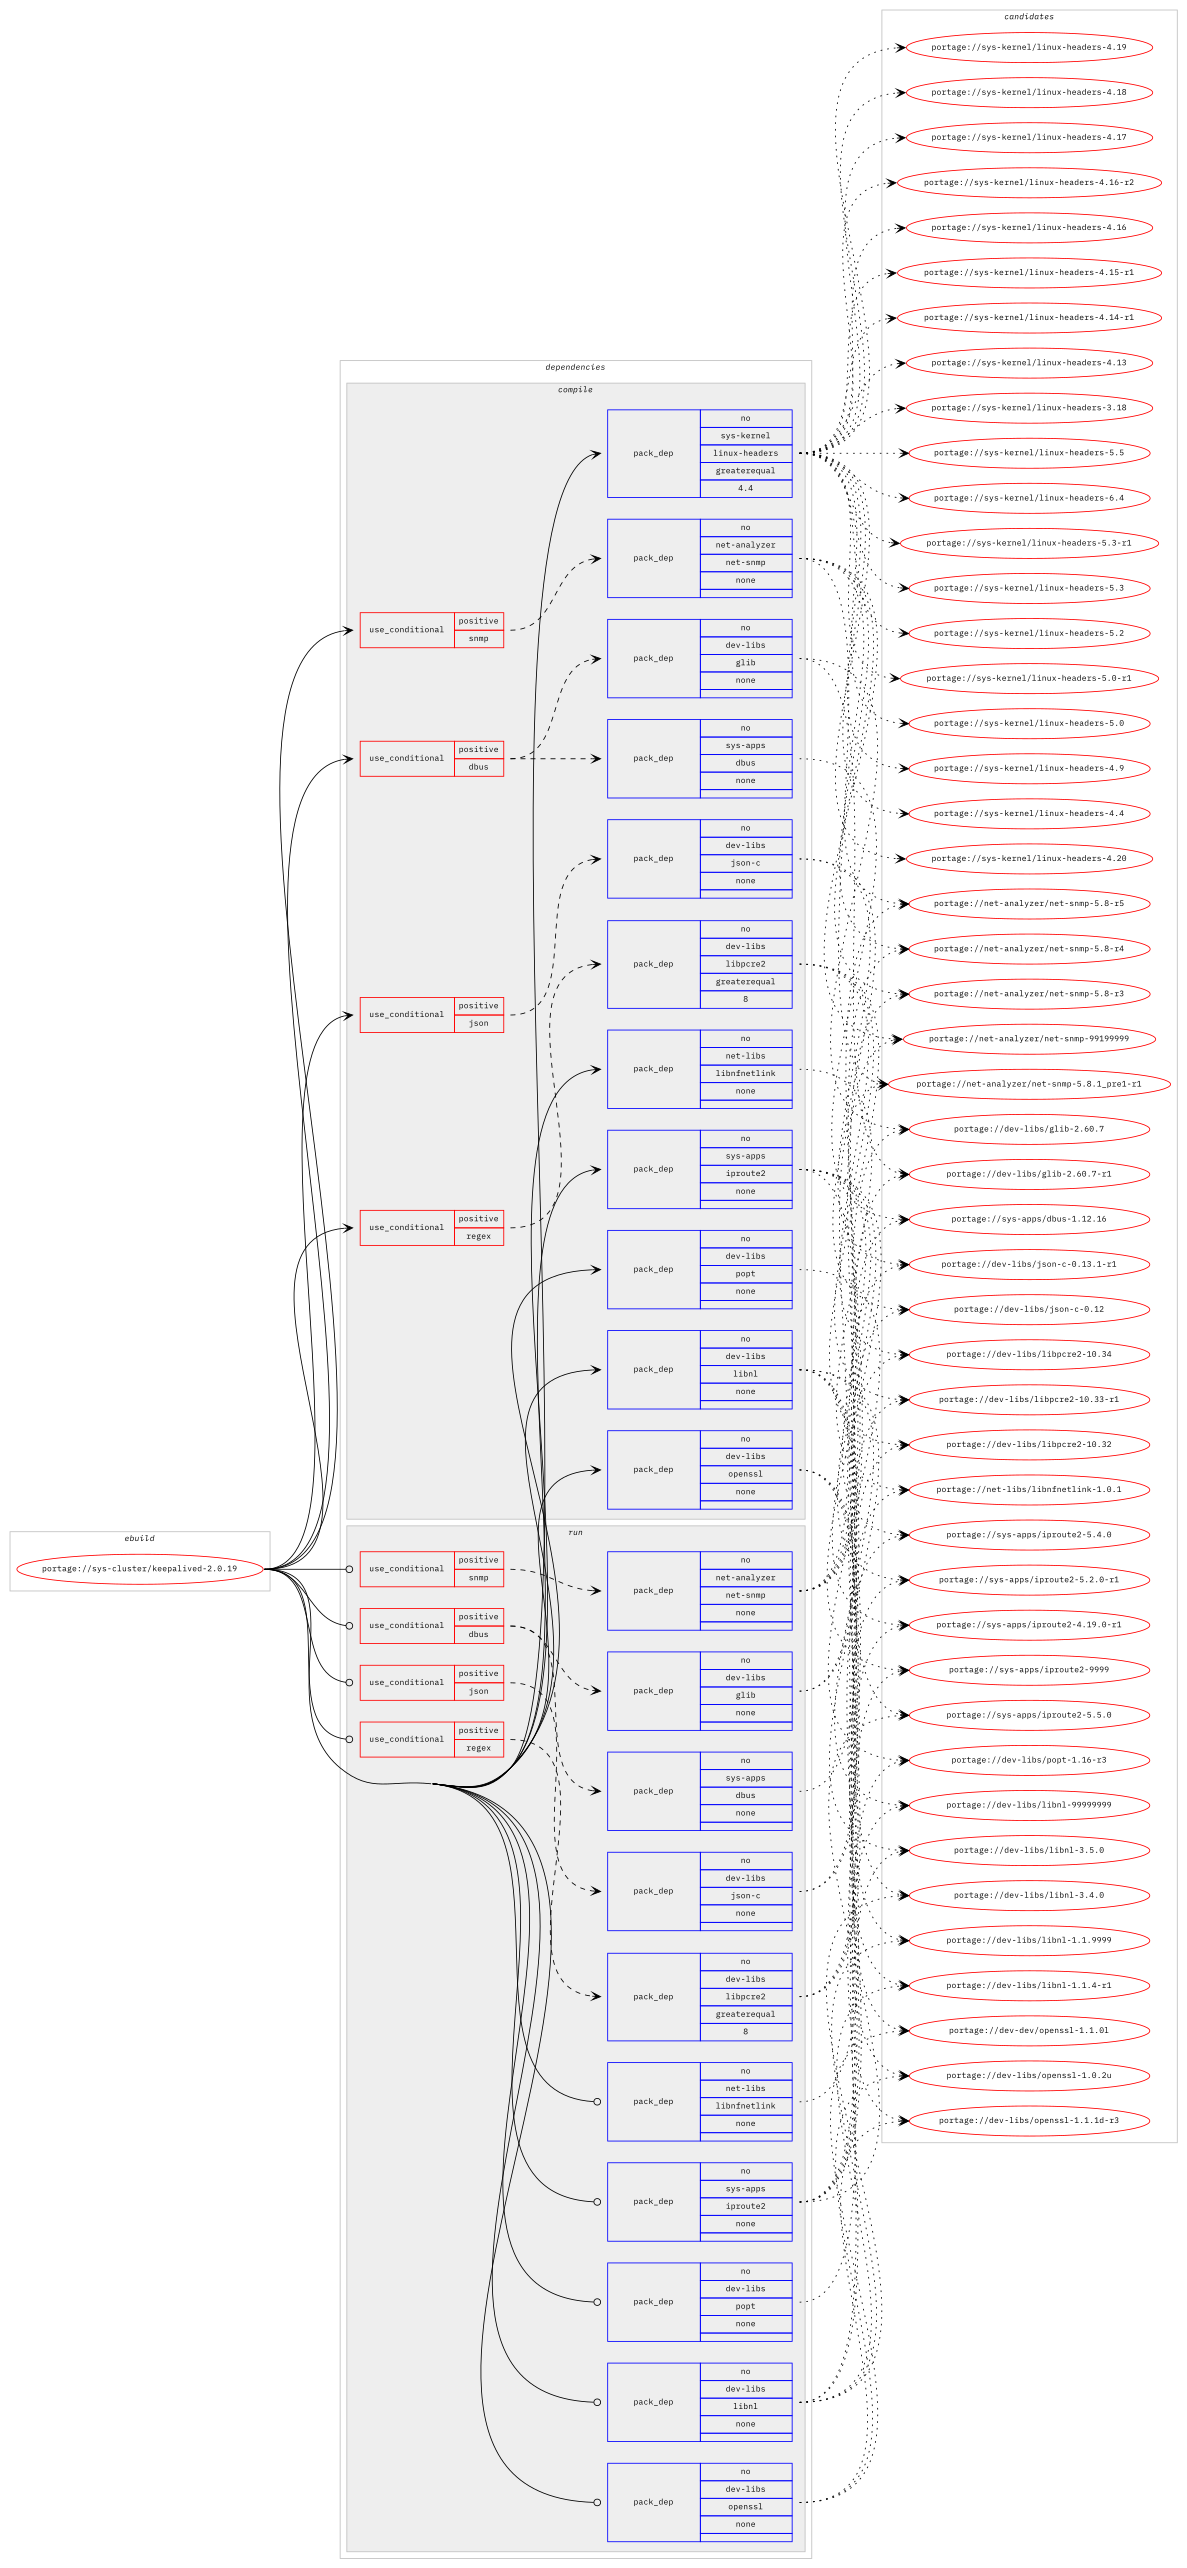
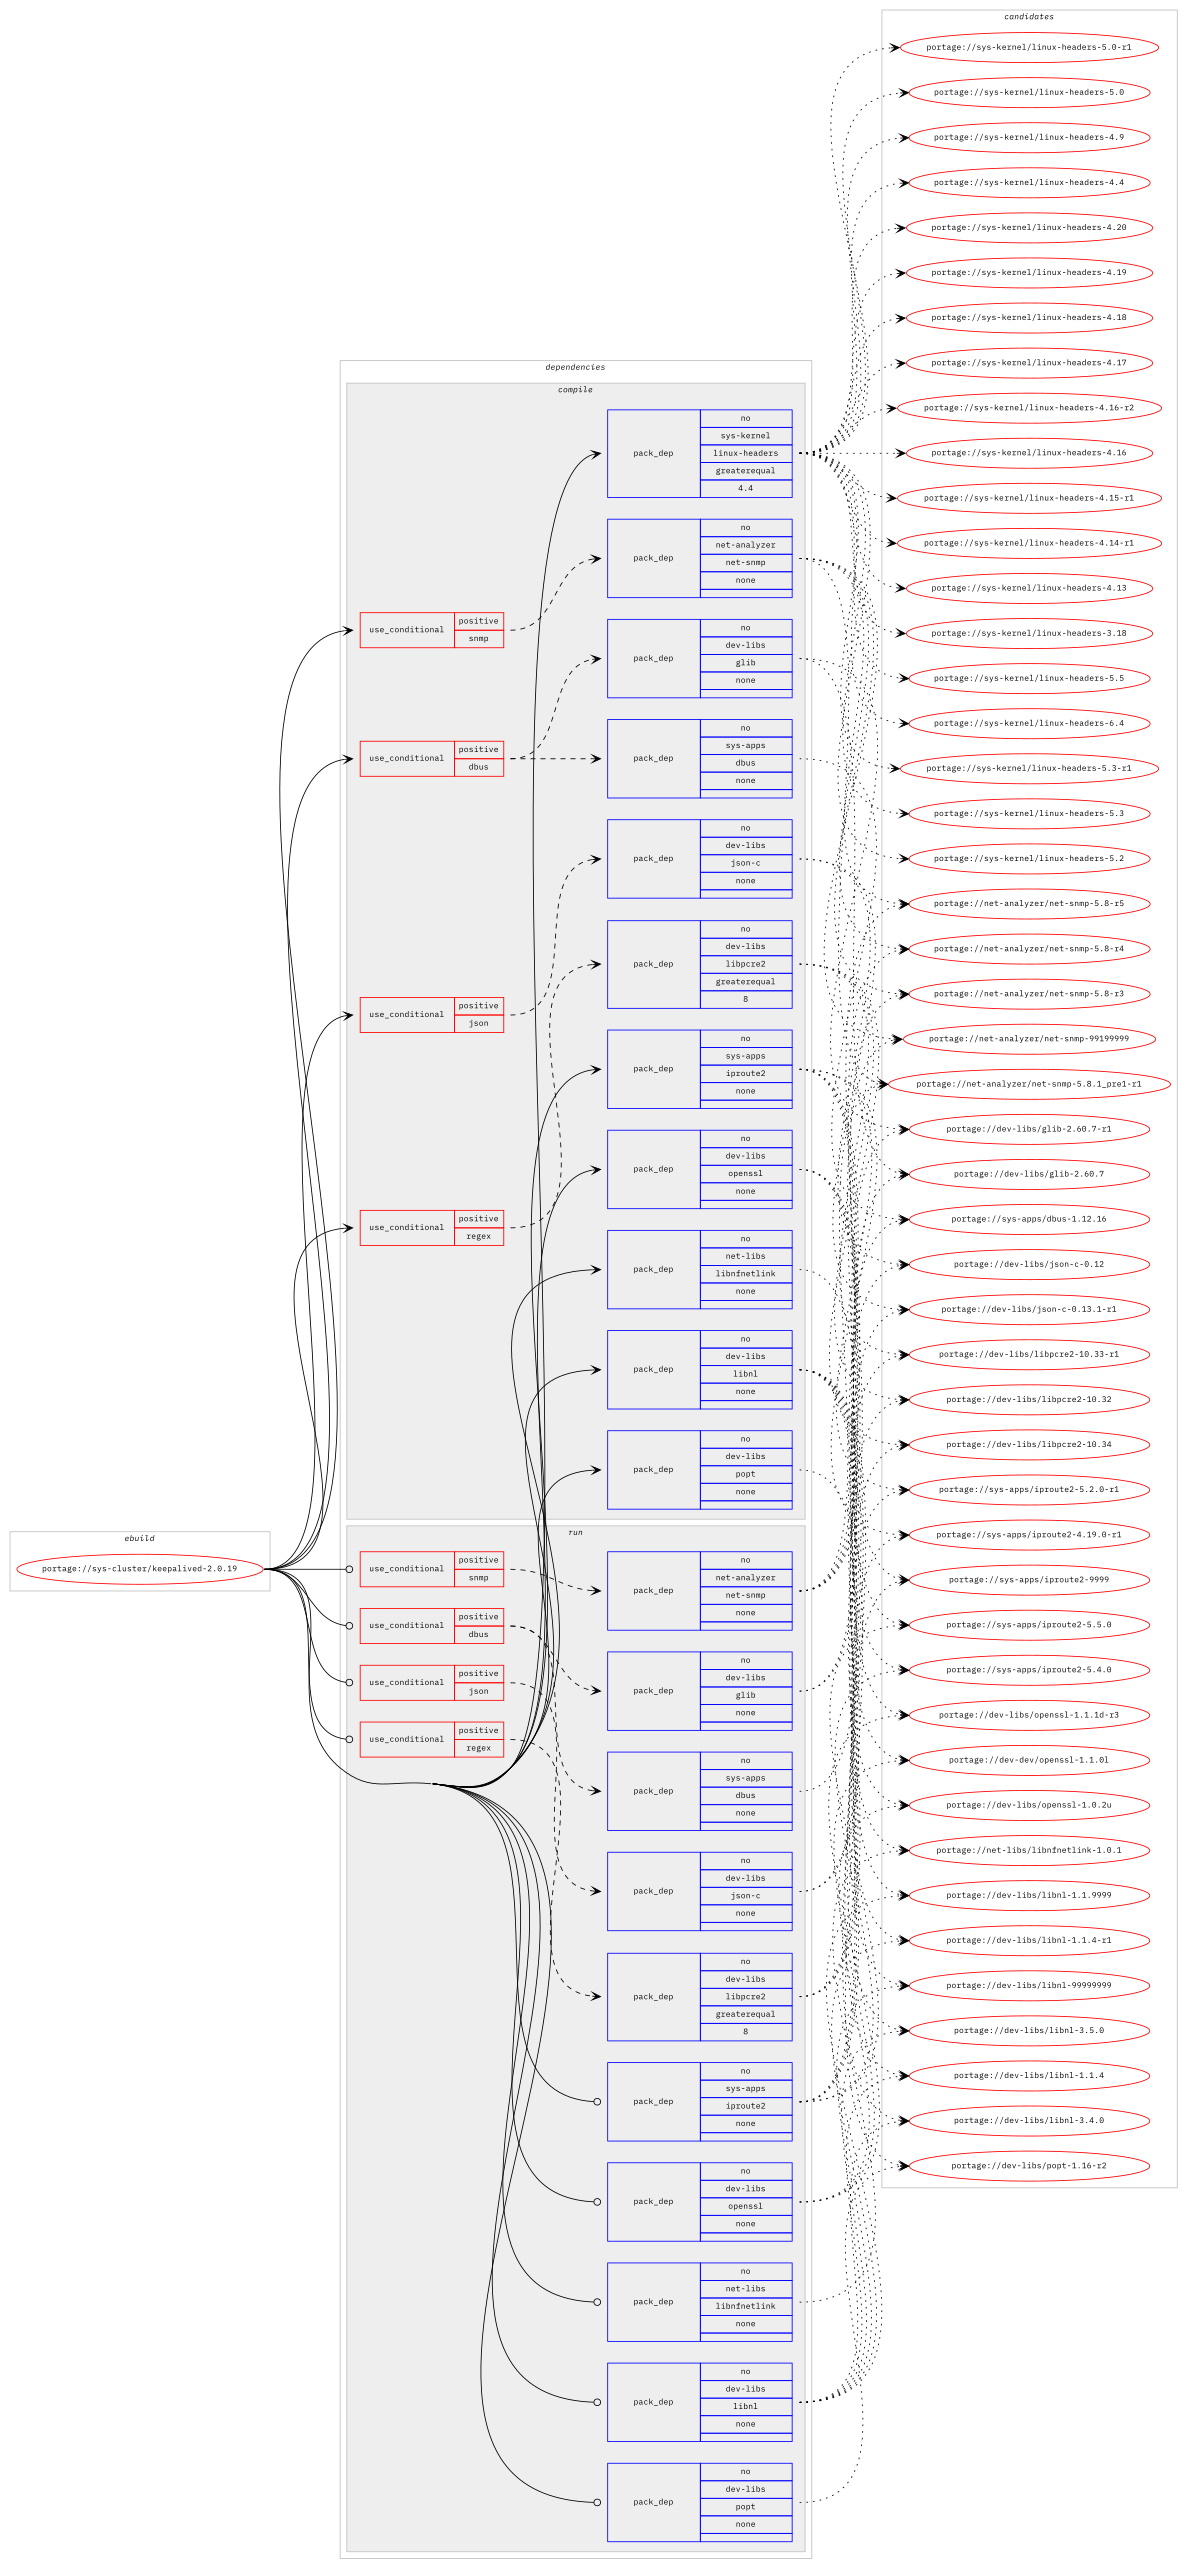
(1030, 1760) -> (1030, 2166)
none -> (1030, 2076)
